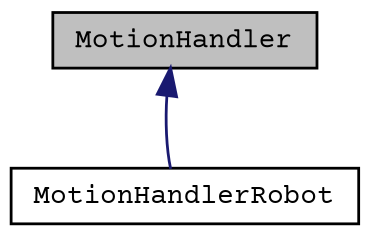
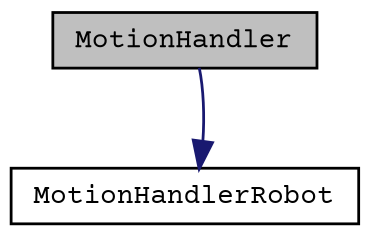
(166, 132) -> (203, 104)
